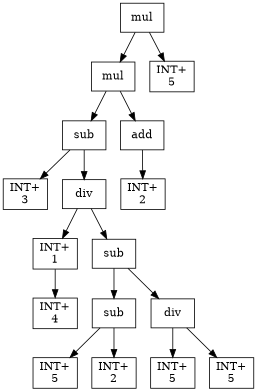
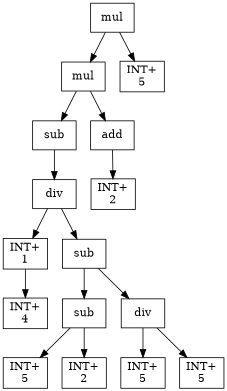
(25, 194) -> none
